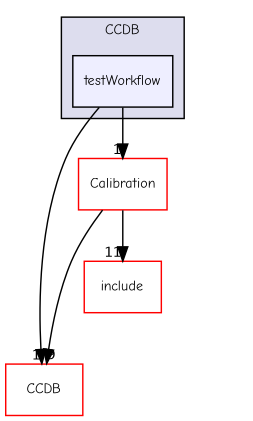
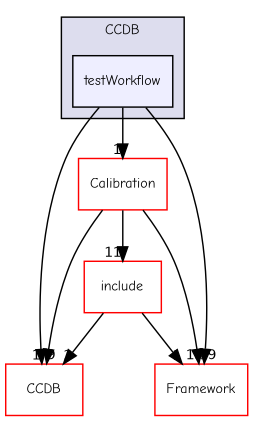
none -> (88, 333)
none -> (201, 390)
